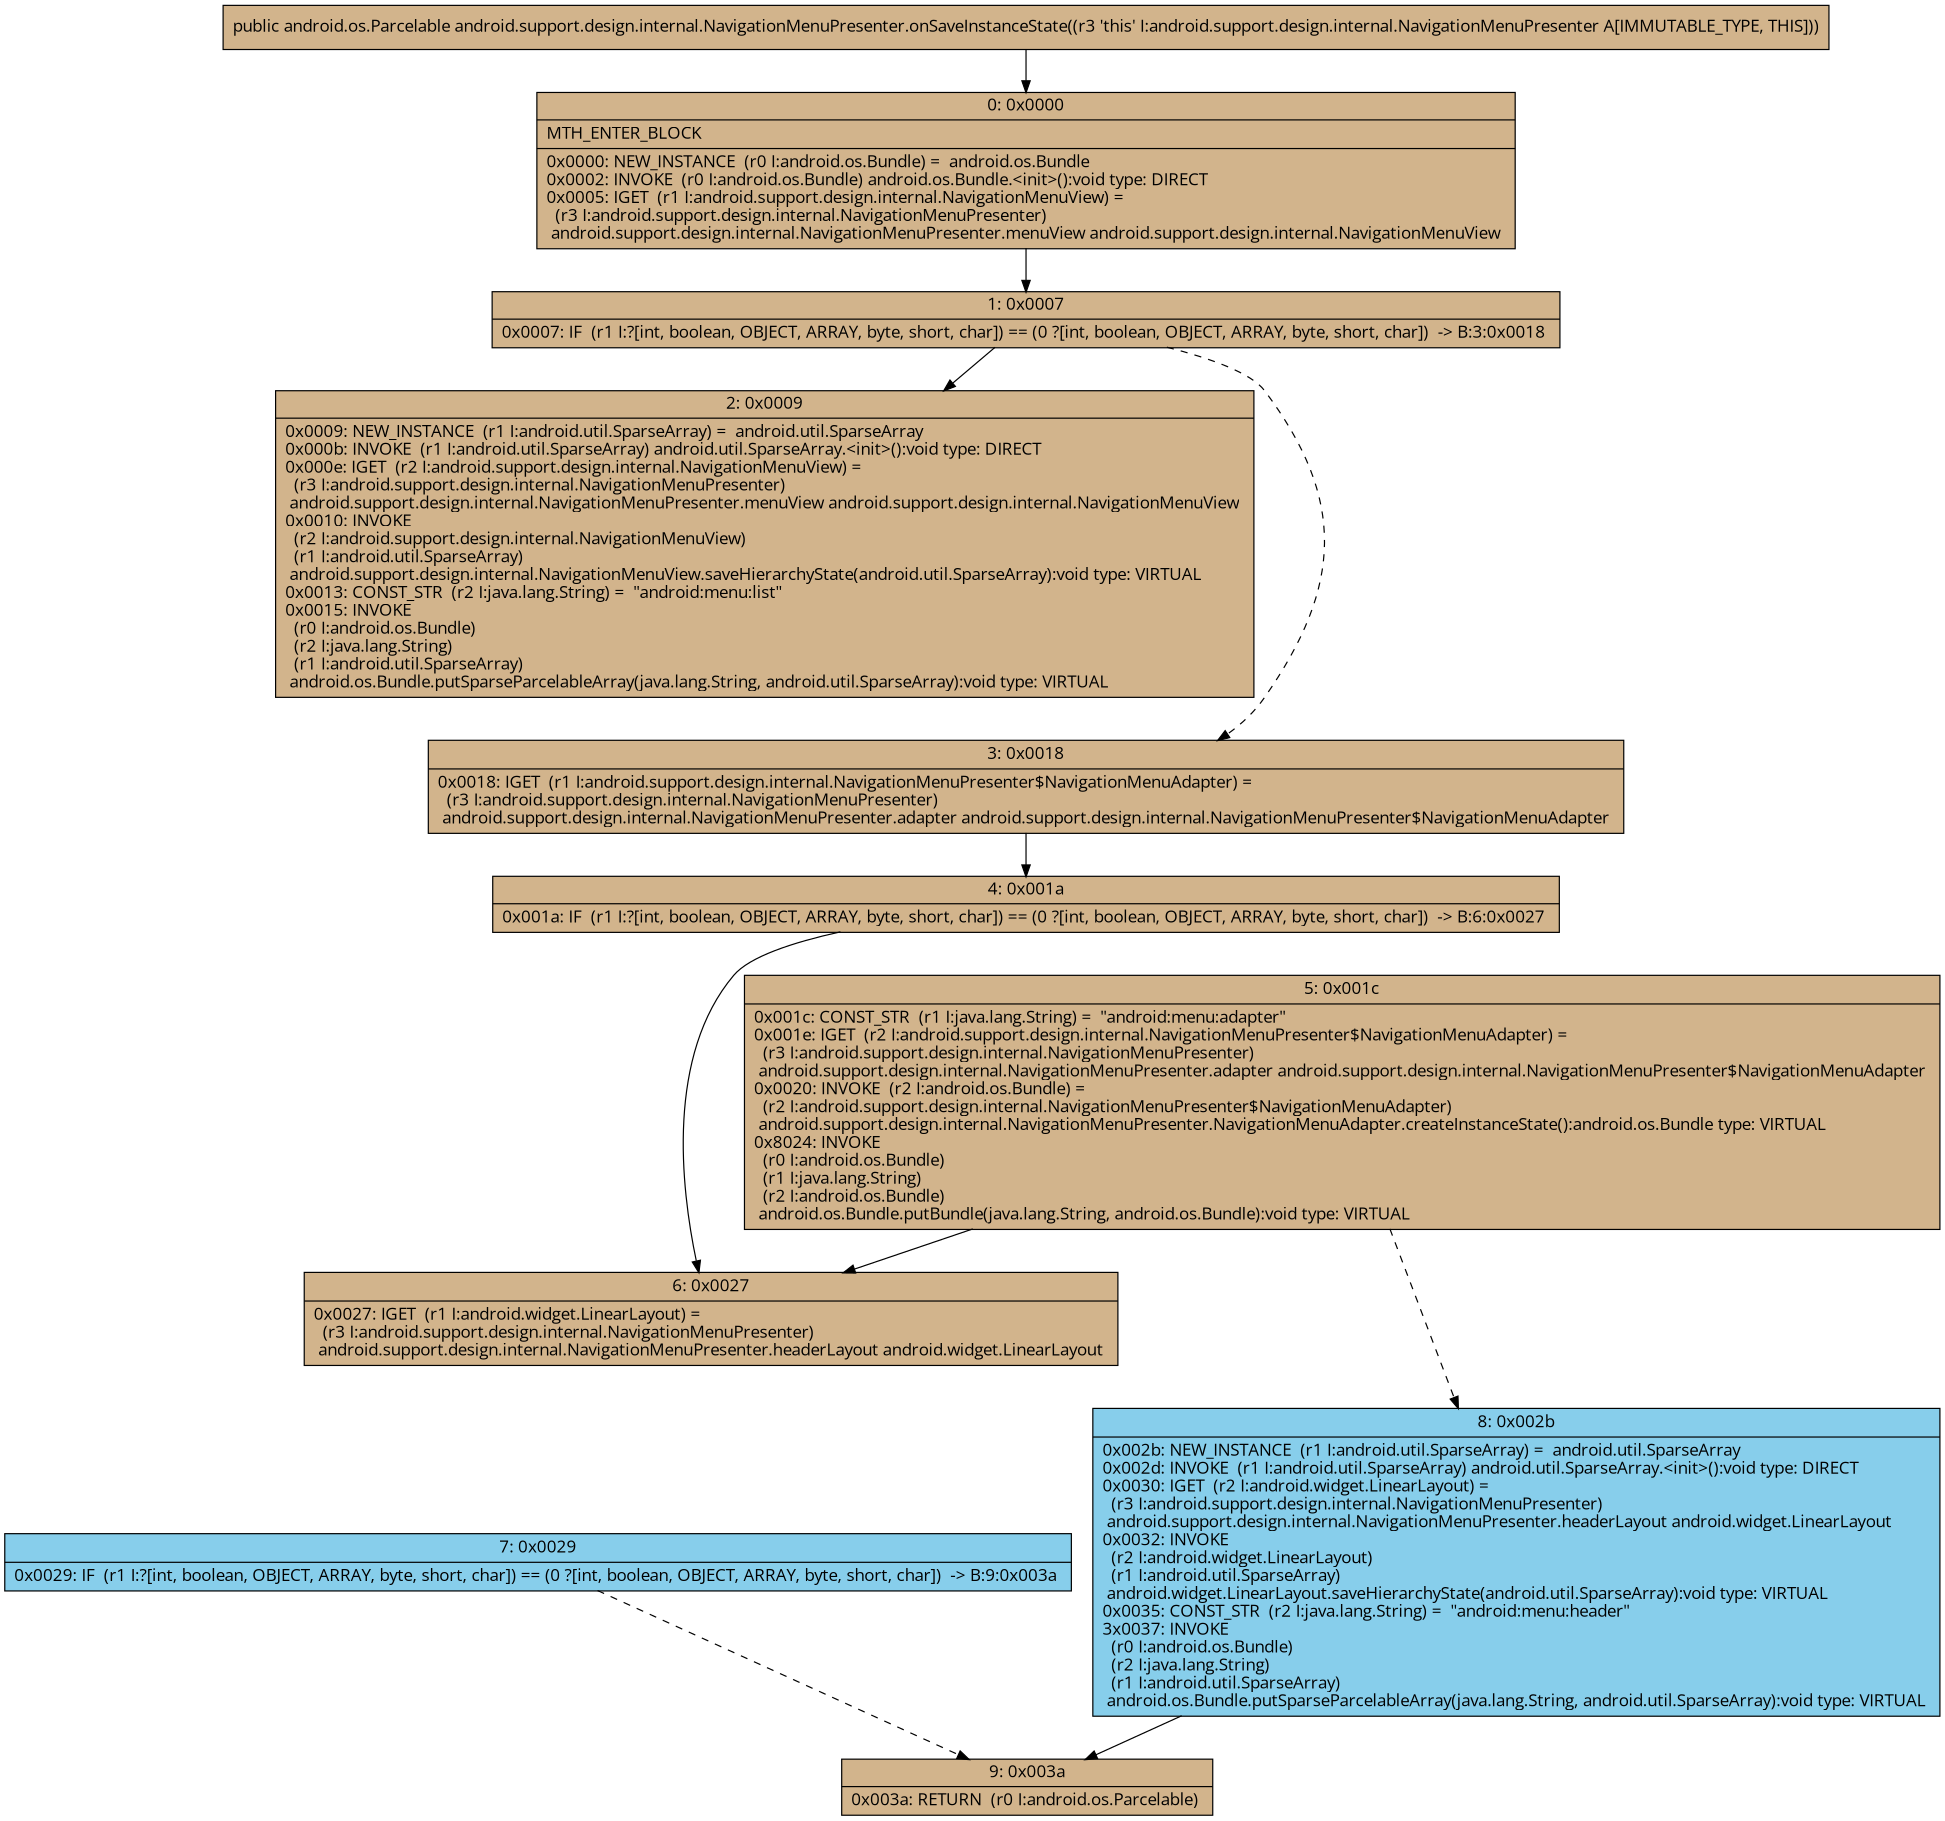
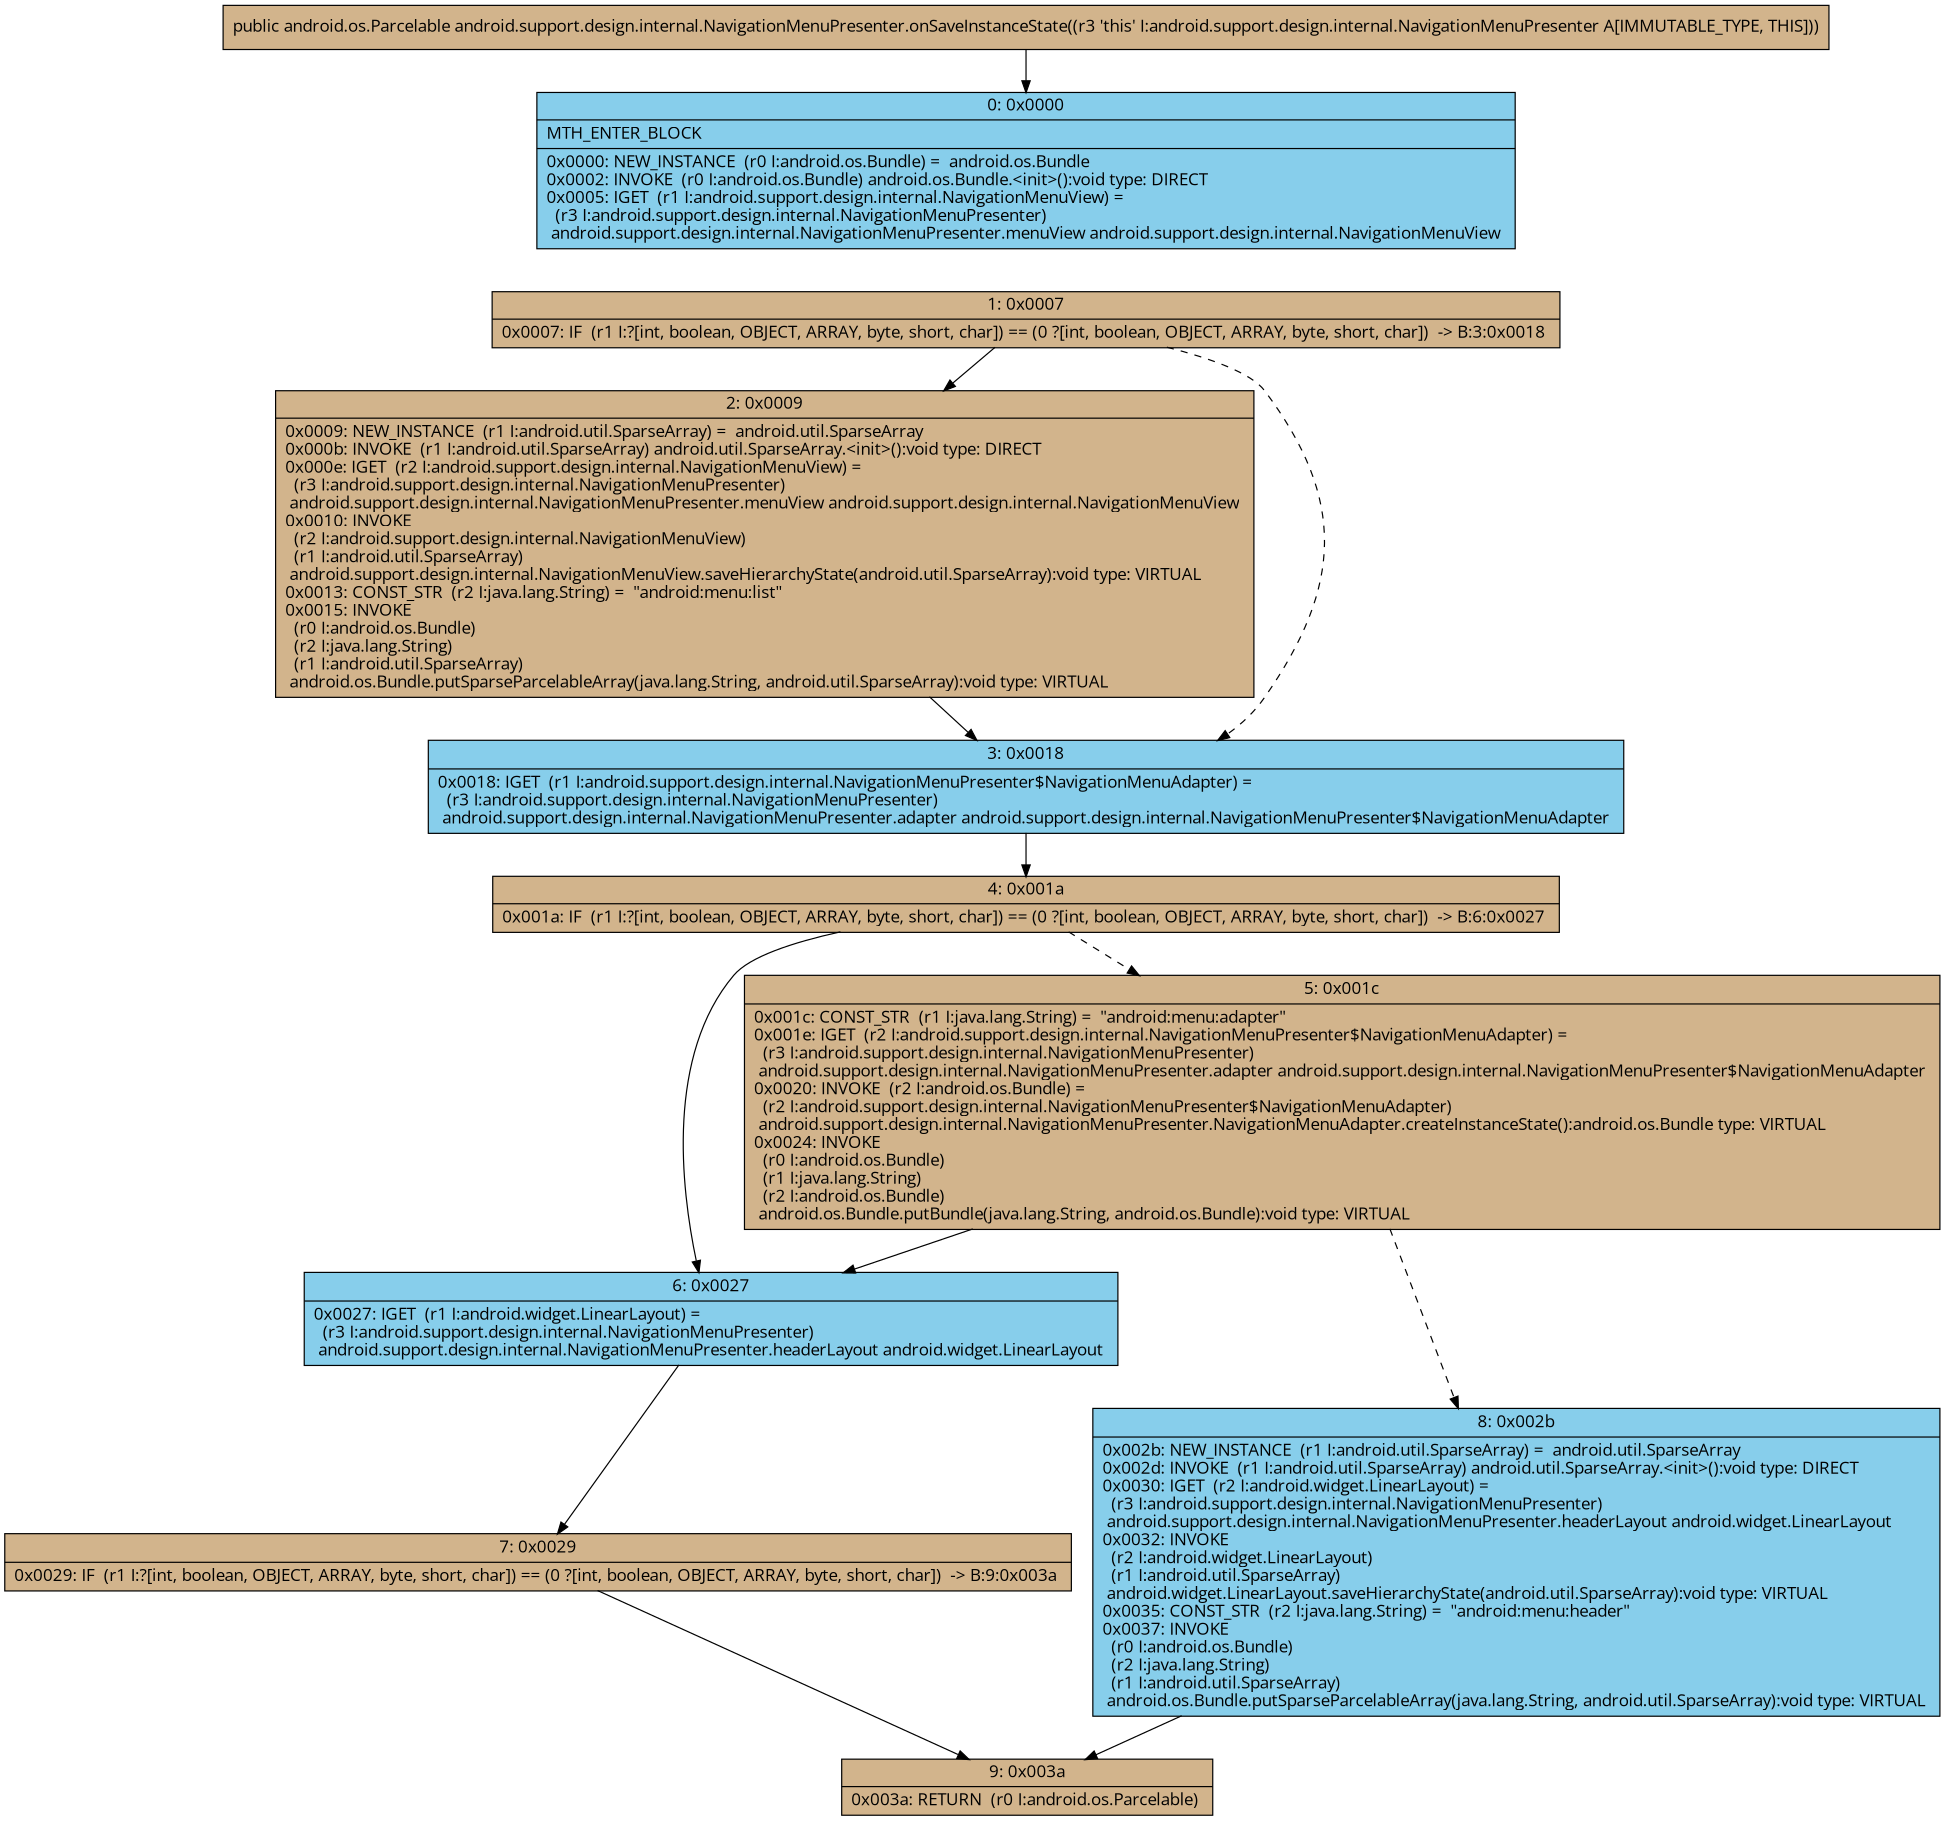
(1026, 171) -> (1026, 171)
(1026, 264) -> none
none -> (949, 715)
(1026, 787) -> (1026, 787)
none -> (1099, 951)
(822, 1143) -> (822, 1143)
(711, 1319) -> (711, 1319)
none -> (622, 1445)
(538, 1562) -> (538, 1562)
(1170, 1630) -> (1170, 1630)
(778, 1673) -> (778, 1673)
